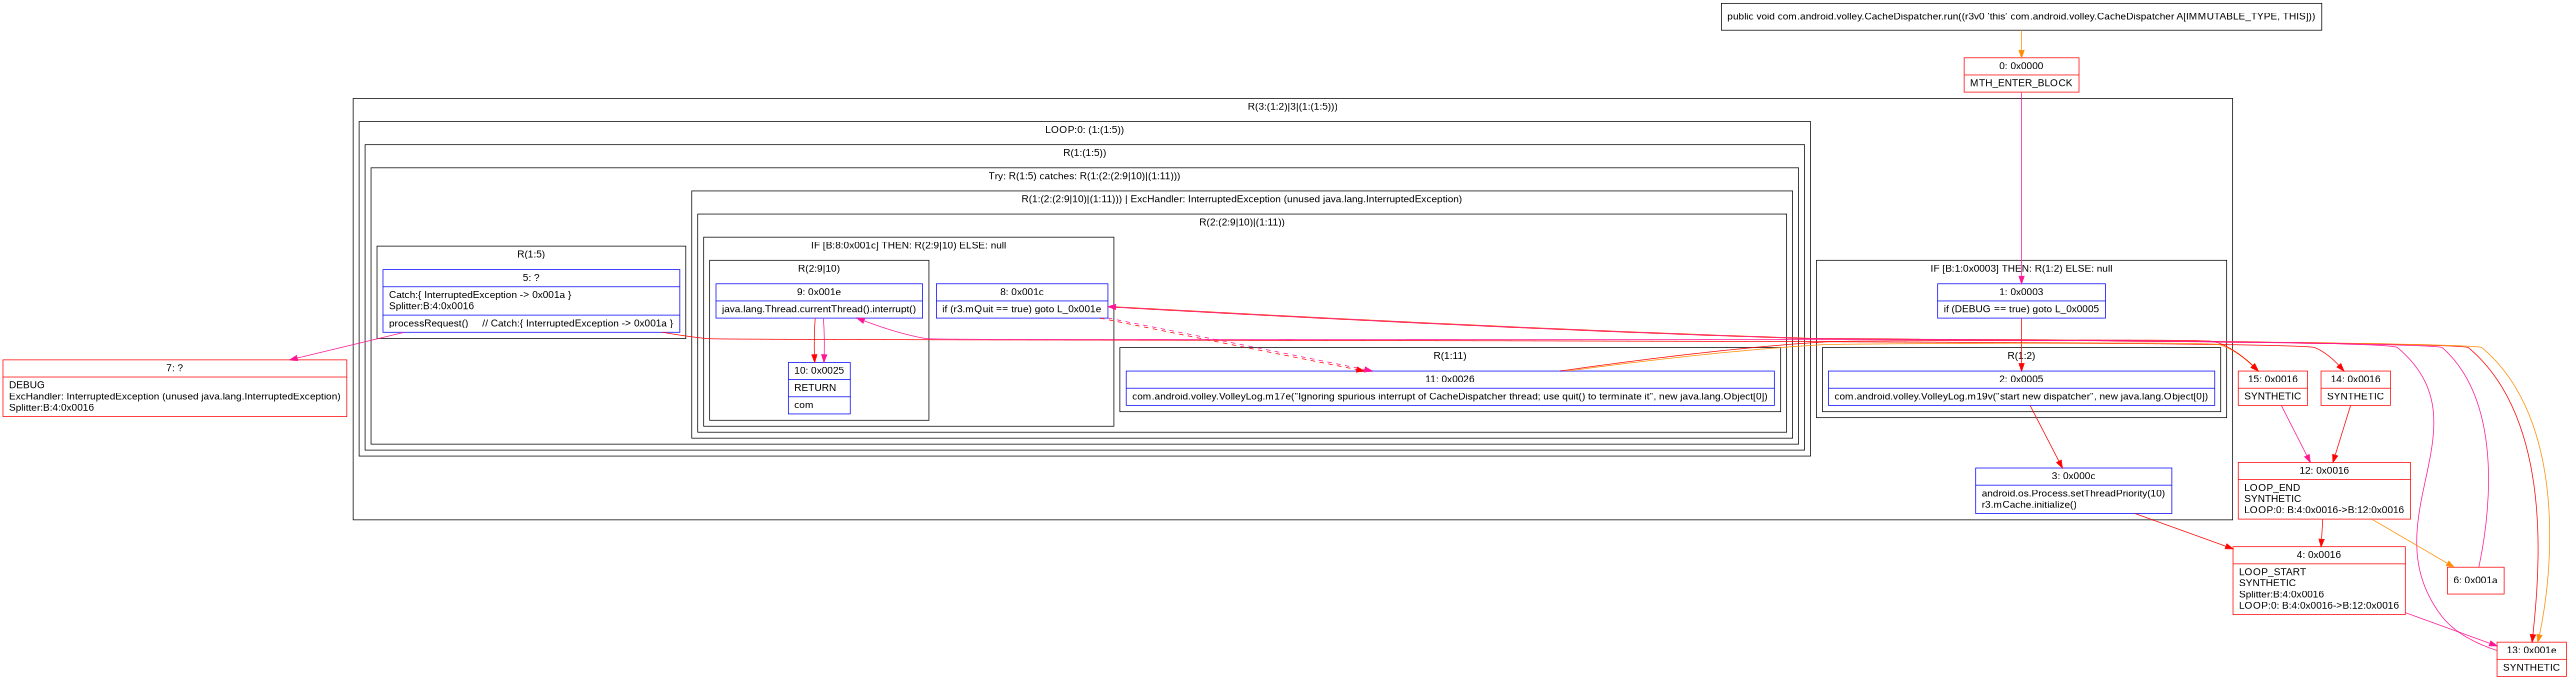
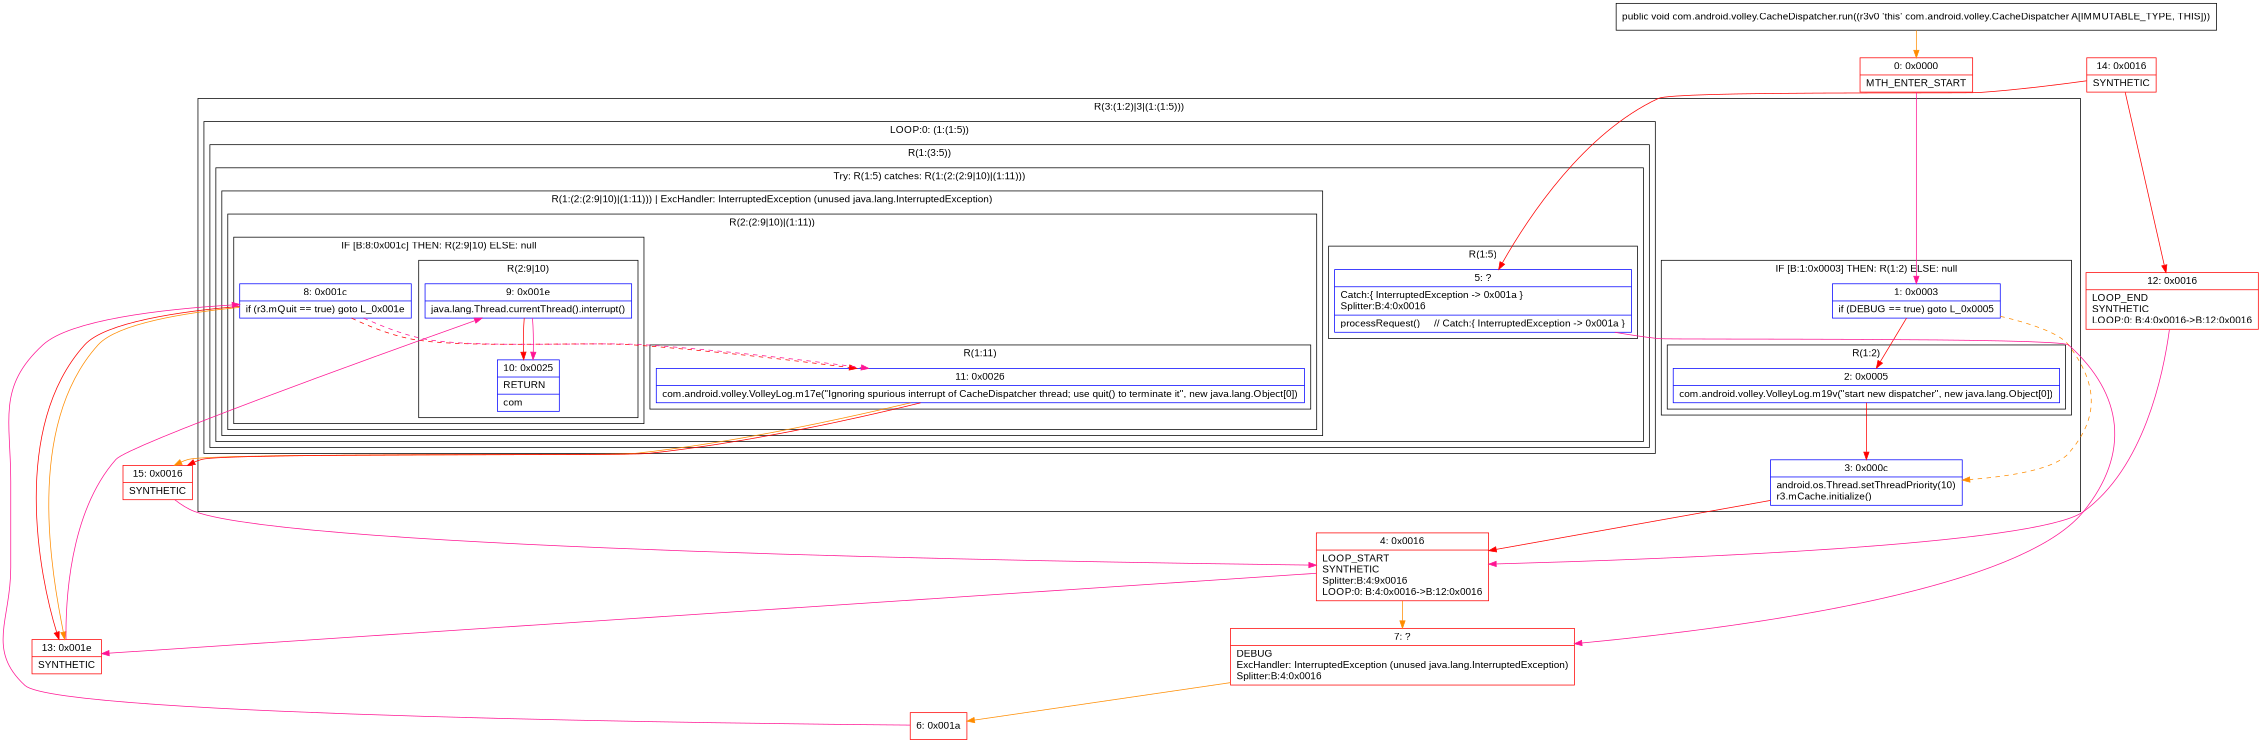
(2022, 83) -> (1916, 83)
(1085, 153) -> (930, 153)
(1504, 341) -> (1758, 94)
none -> (2090, 414)
(2294, 430) -> (739, 553)
(2074, 493) -> (1866, 485)
(2322, 529) -> (1895, 544)
(2410, 541) -> (1103, 701)
(2282, 594) -> (1365, 581)
none -> (1402, 611)
